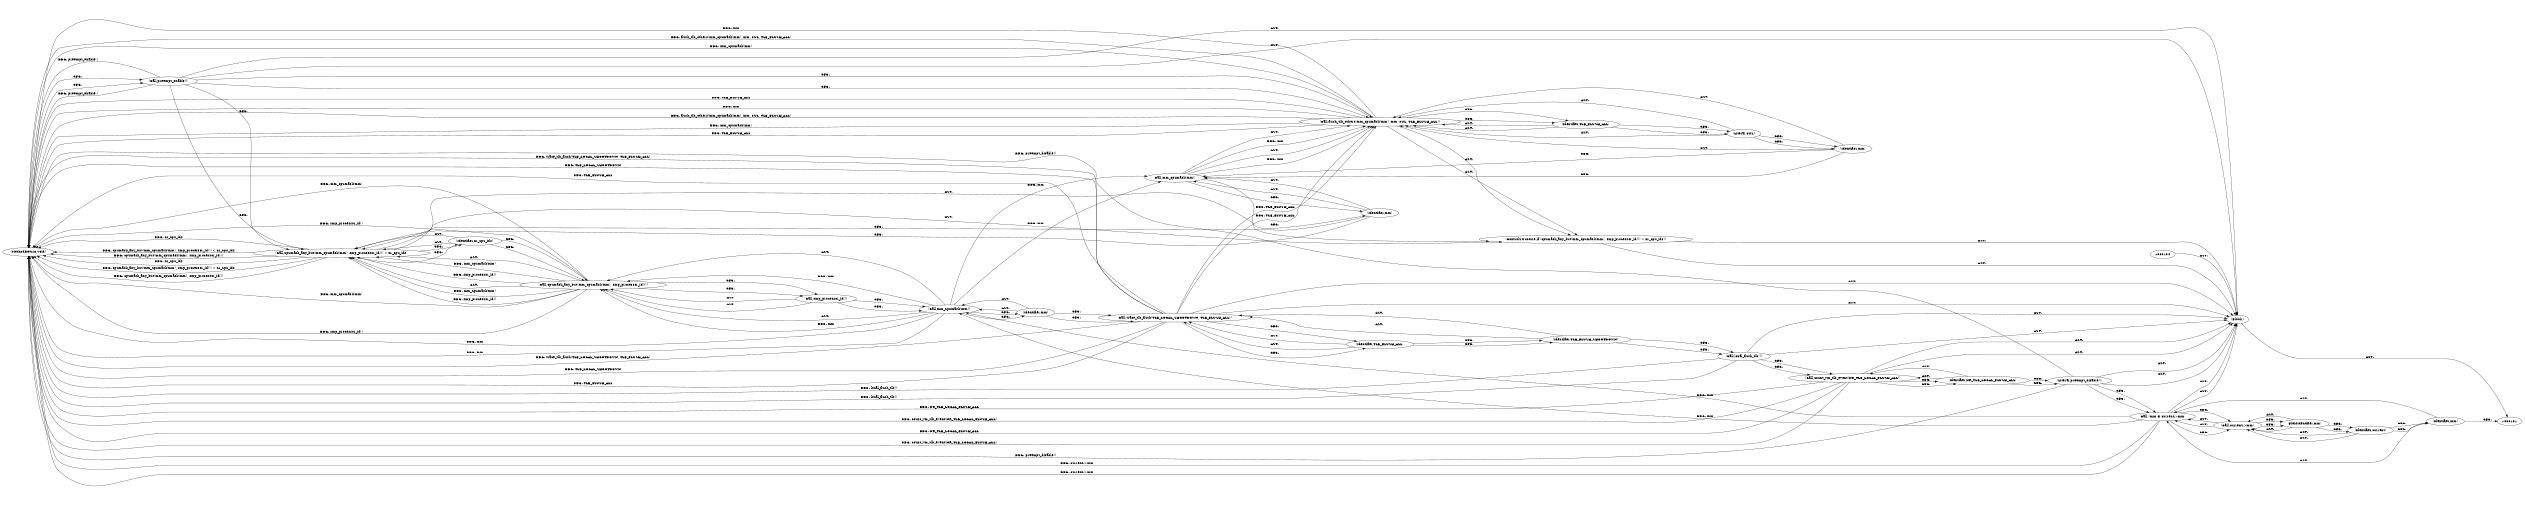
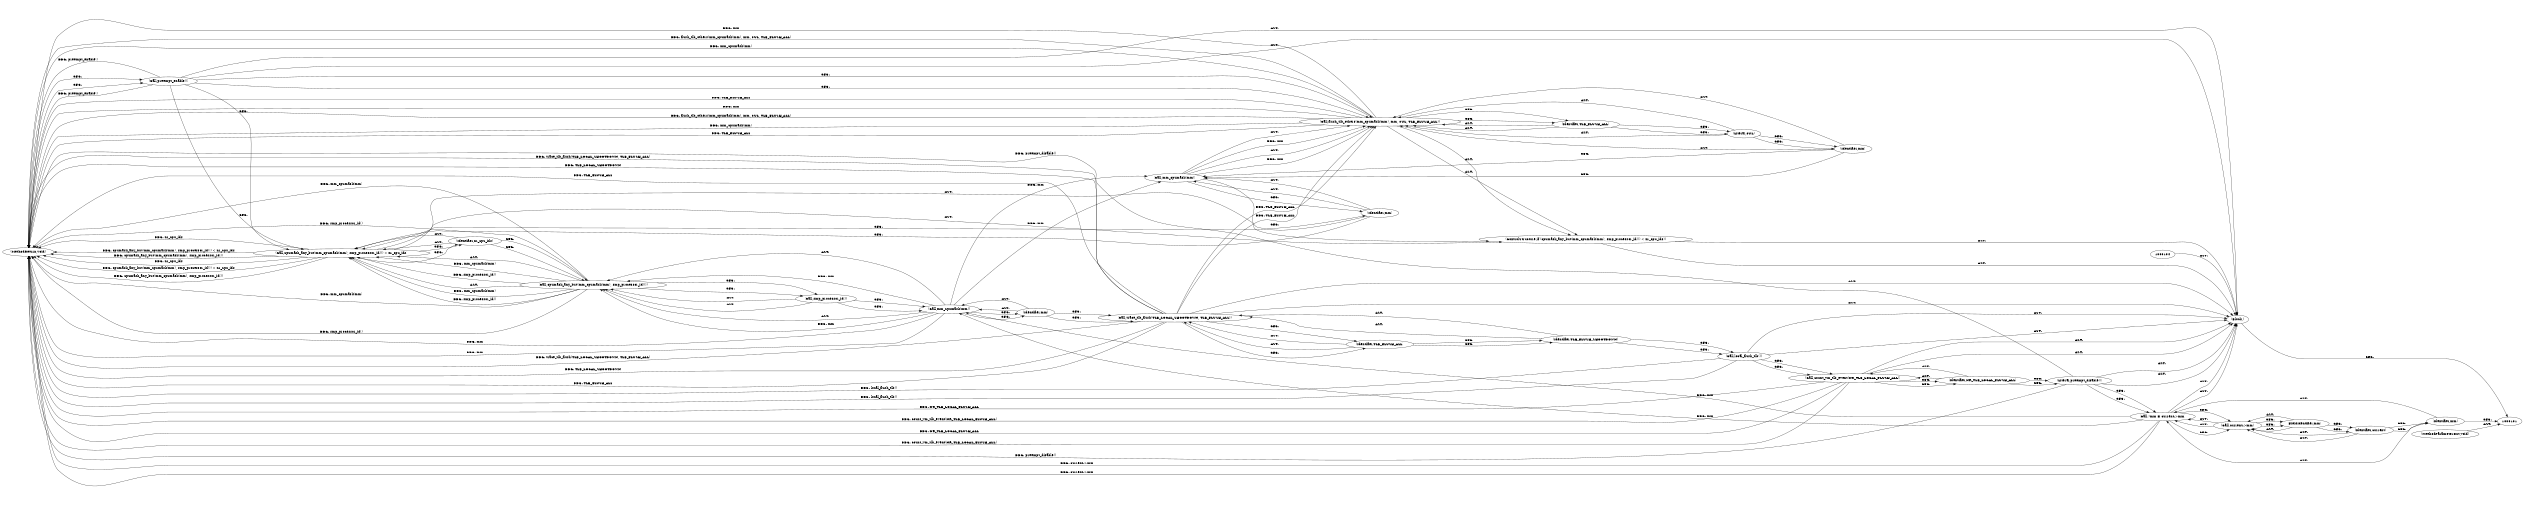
(2370, 357) -> (2370, 357)
none -> (2445, 434)
